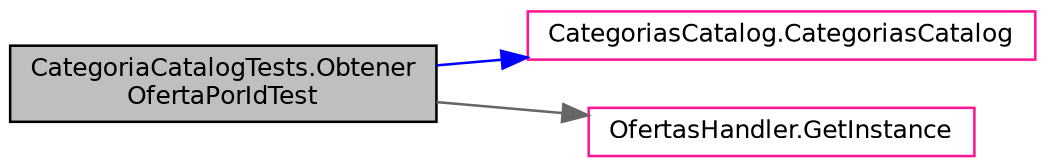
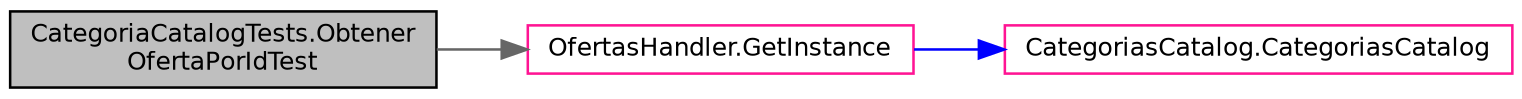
(469, 63) -> (946, 49)
